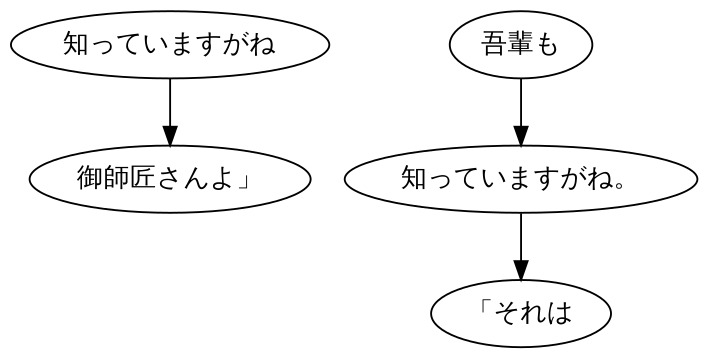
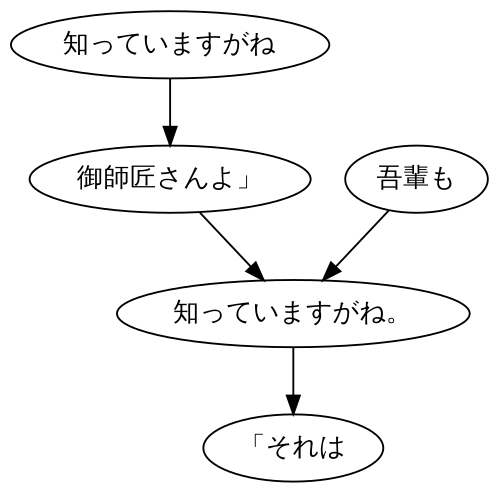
none -> (225, 240)
